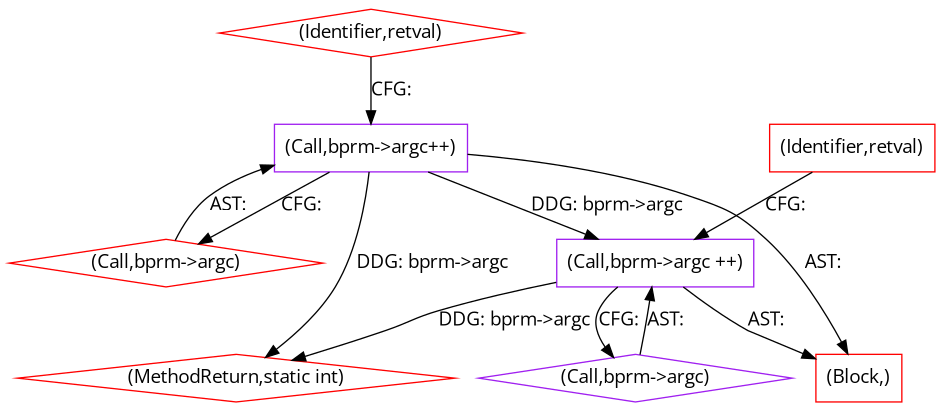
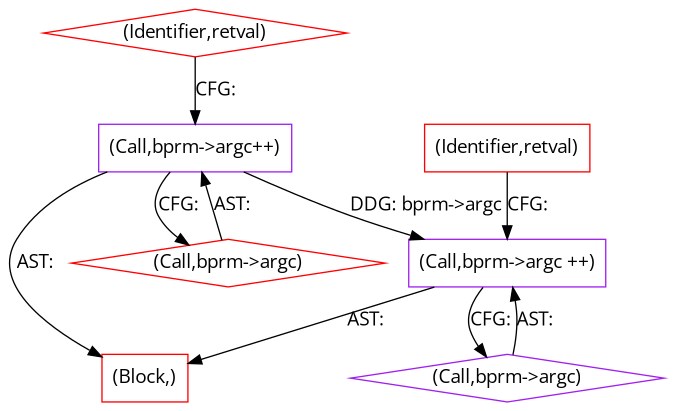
(236, 378) -> none
